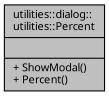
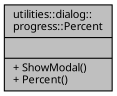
(54, 27) -> (58, 27)
